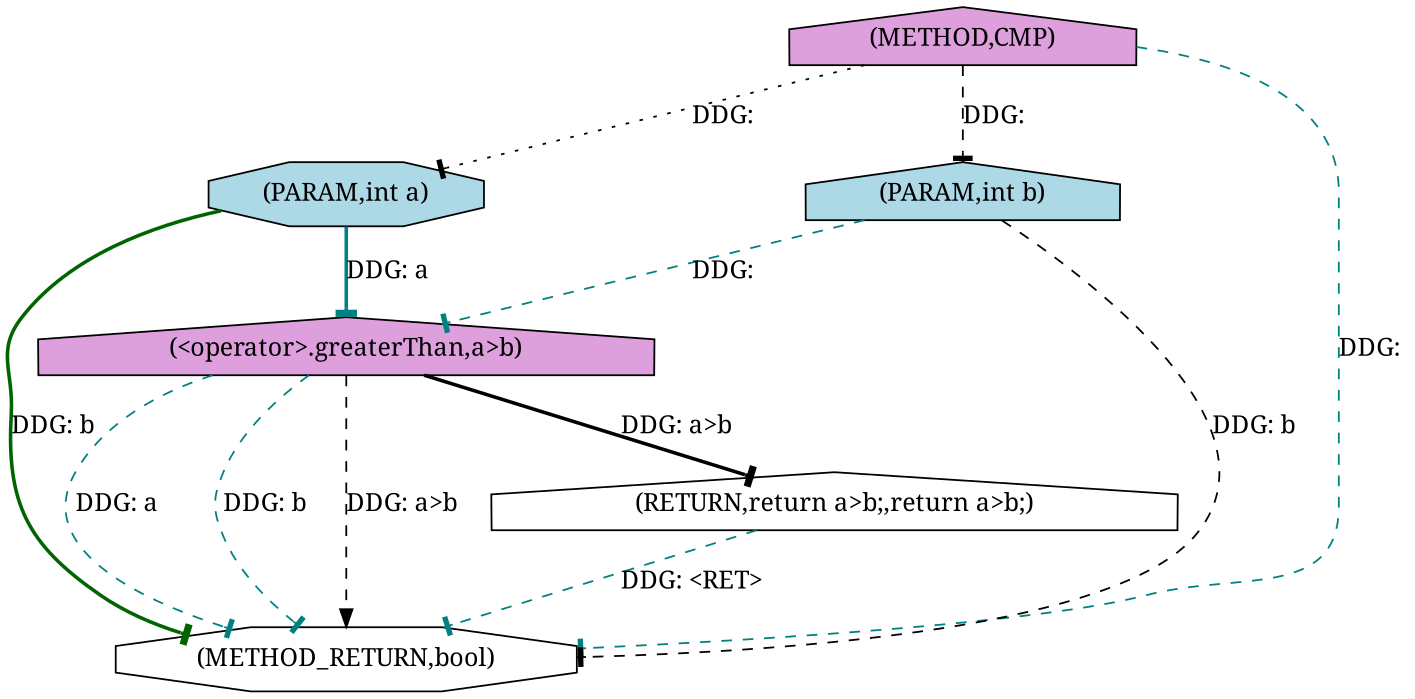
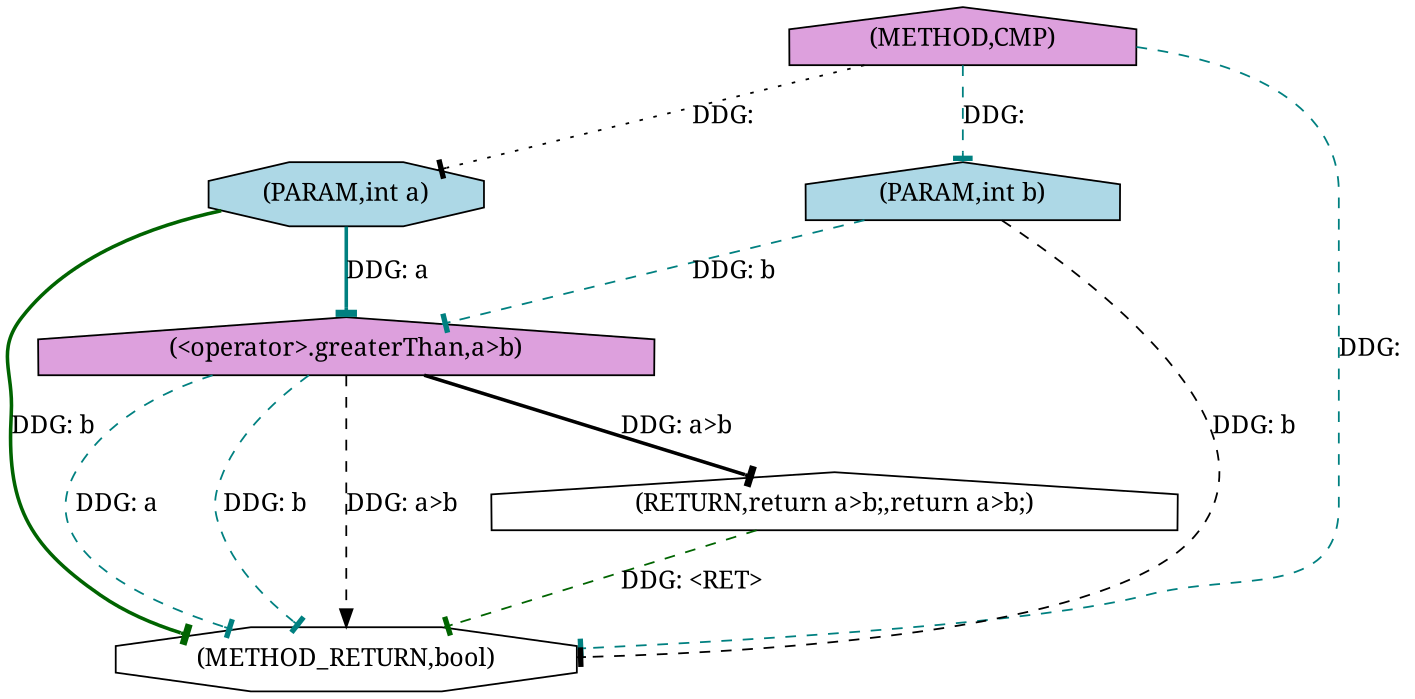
(963, 109) -> (963, 109)
(727, 272) -> (734, 272)
(605, 577) -> (605, 577)
